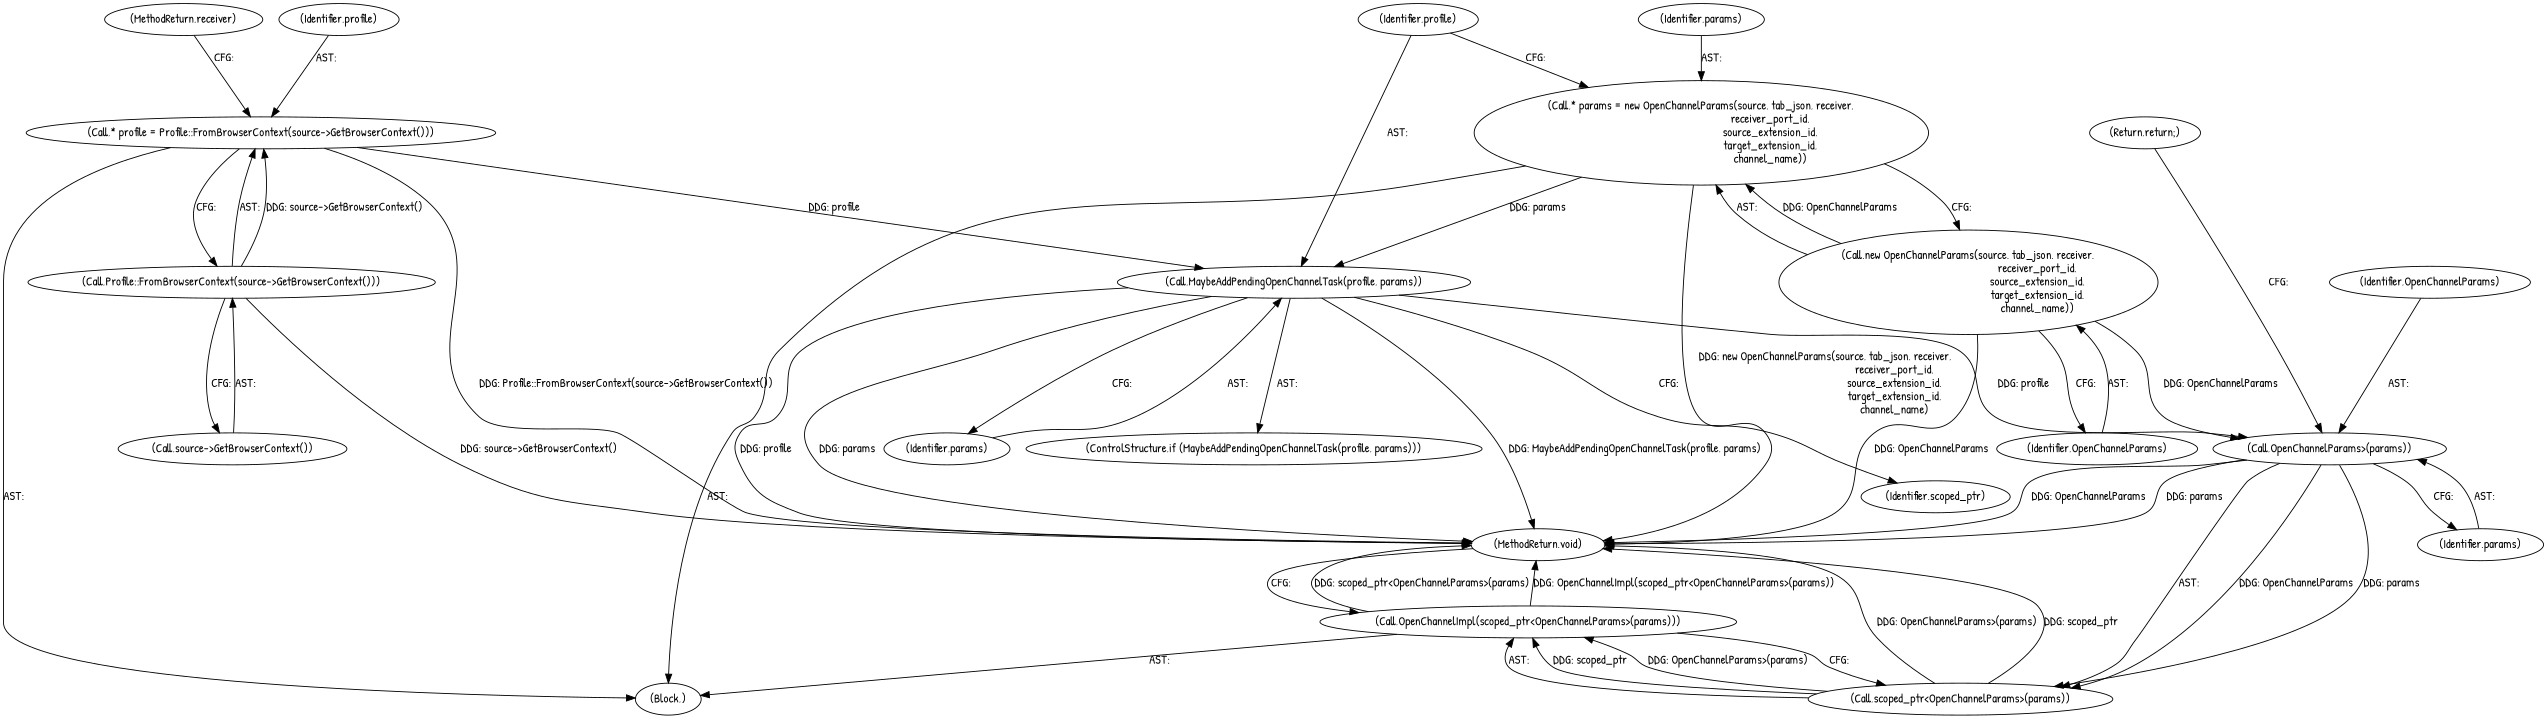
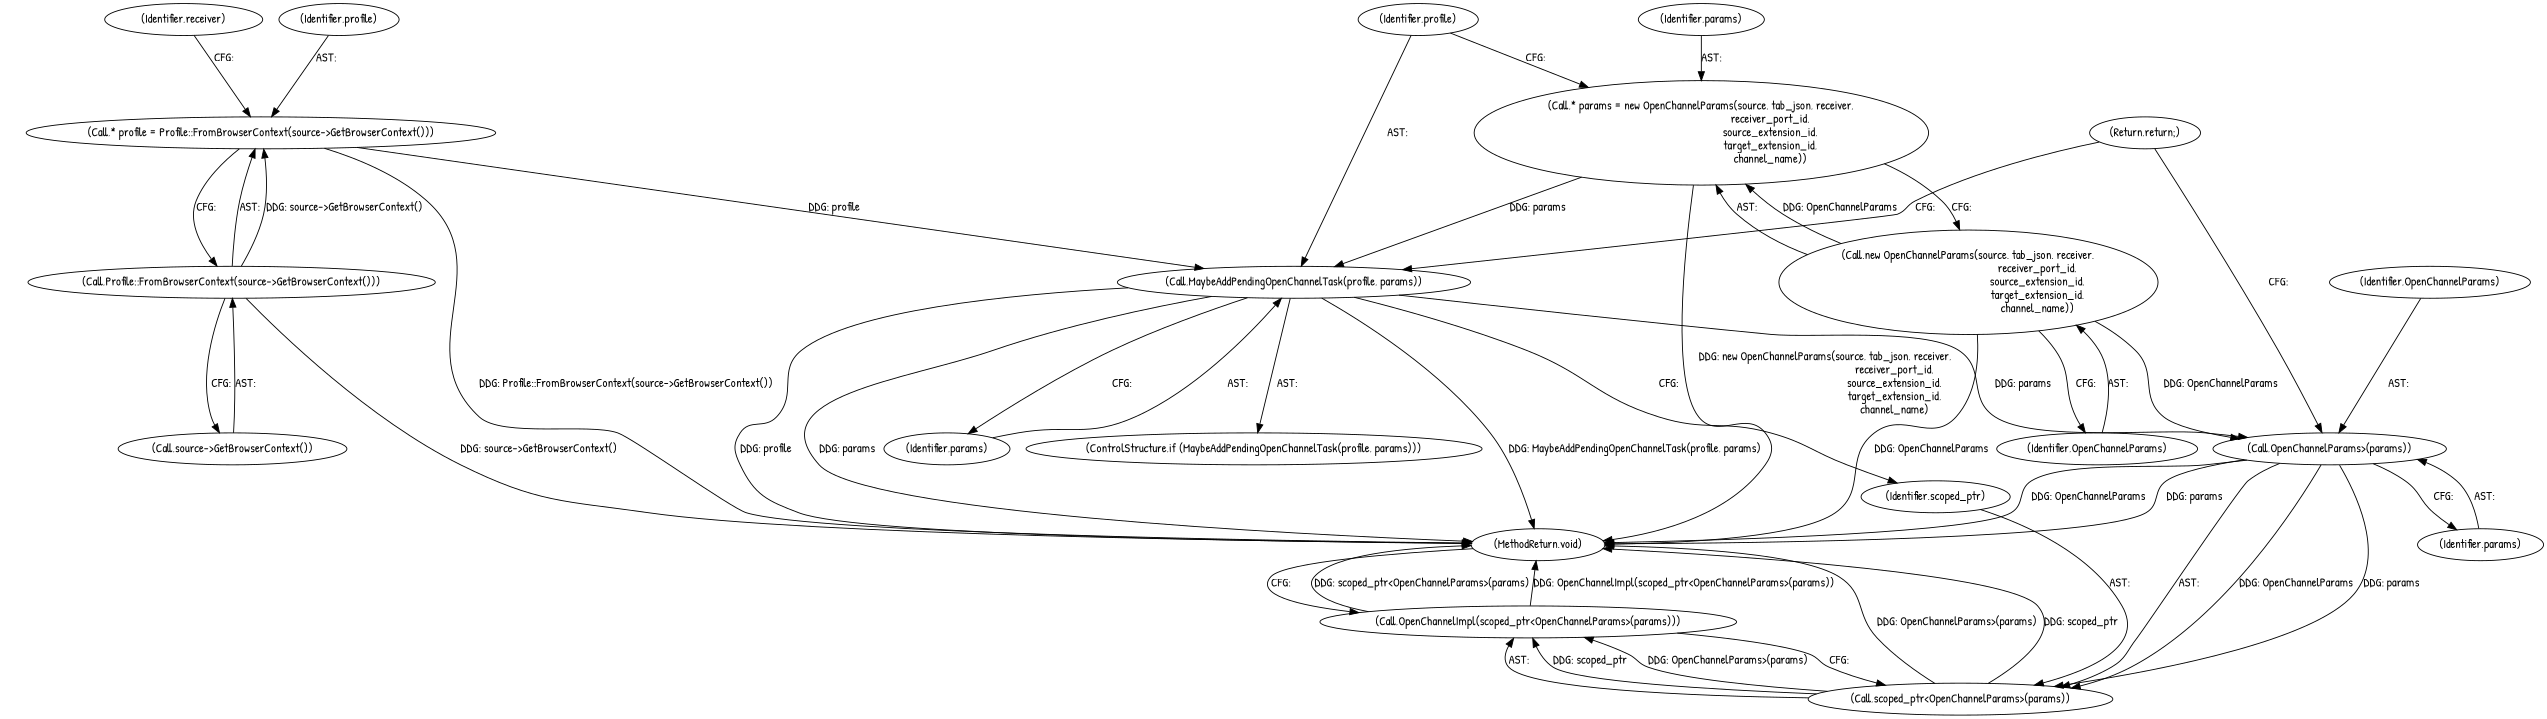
(184, 20) -> (184, 20)
none -> (1780, 228)
(2024, 384) -> (2024, 384)
none -> (2109, 587)
(668, 699) -> none
